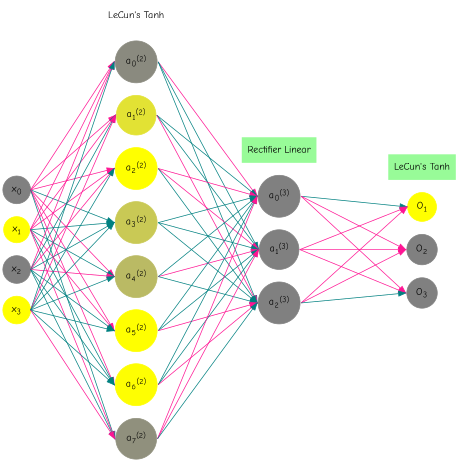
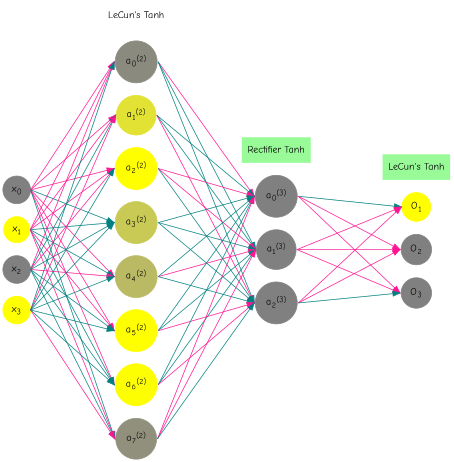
(279, 150) -> (276, 150)
